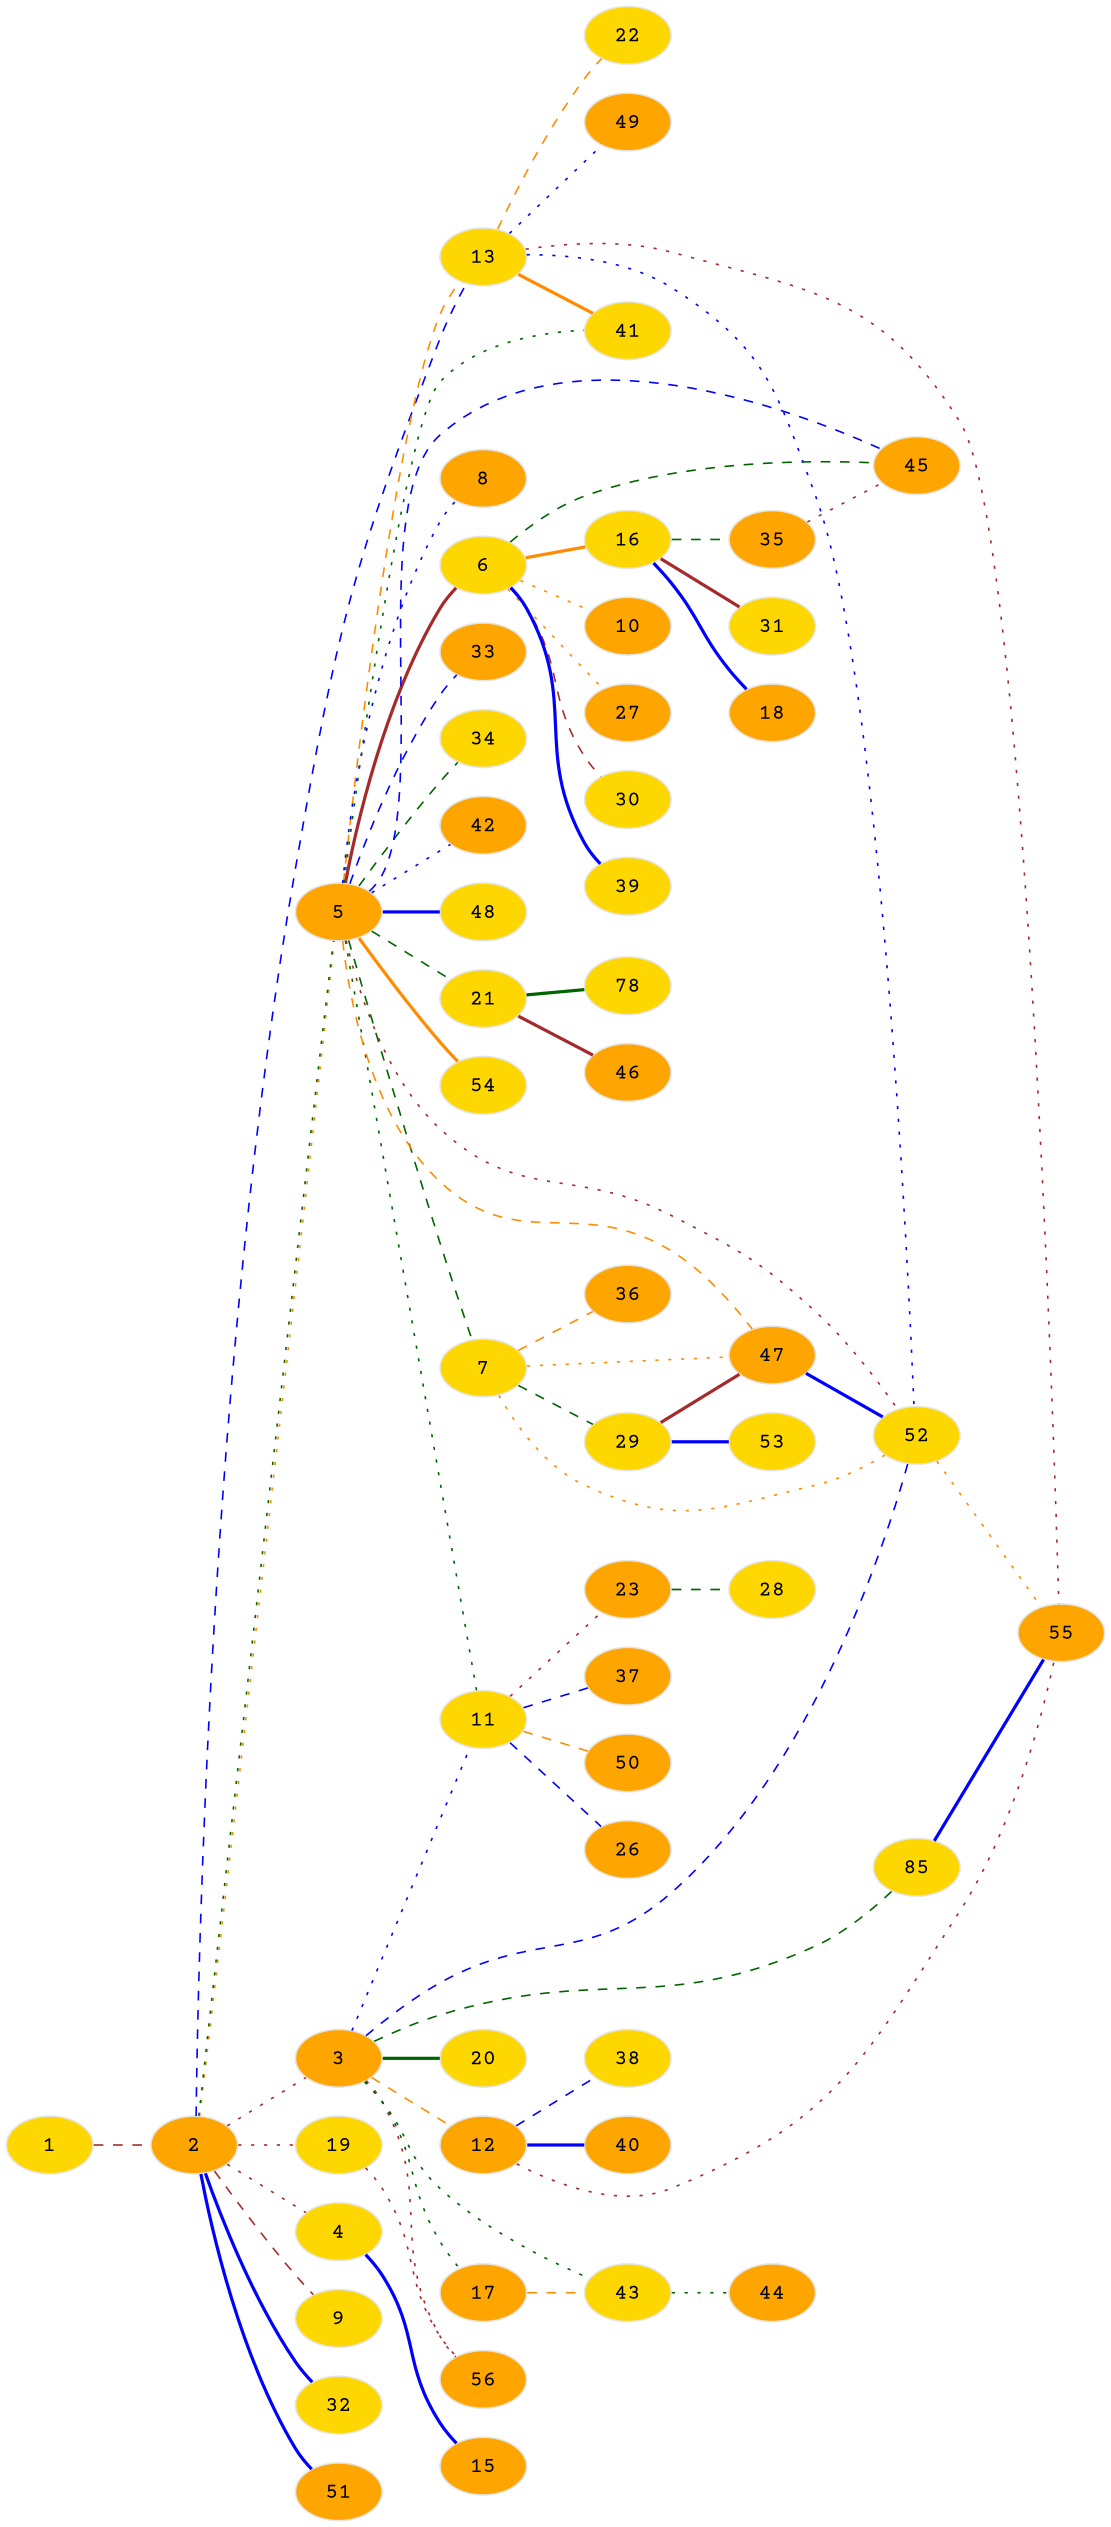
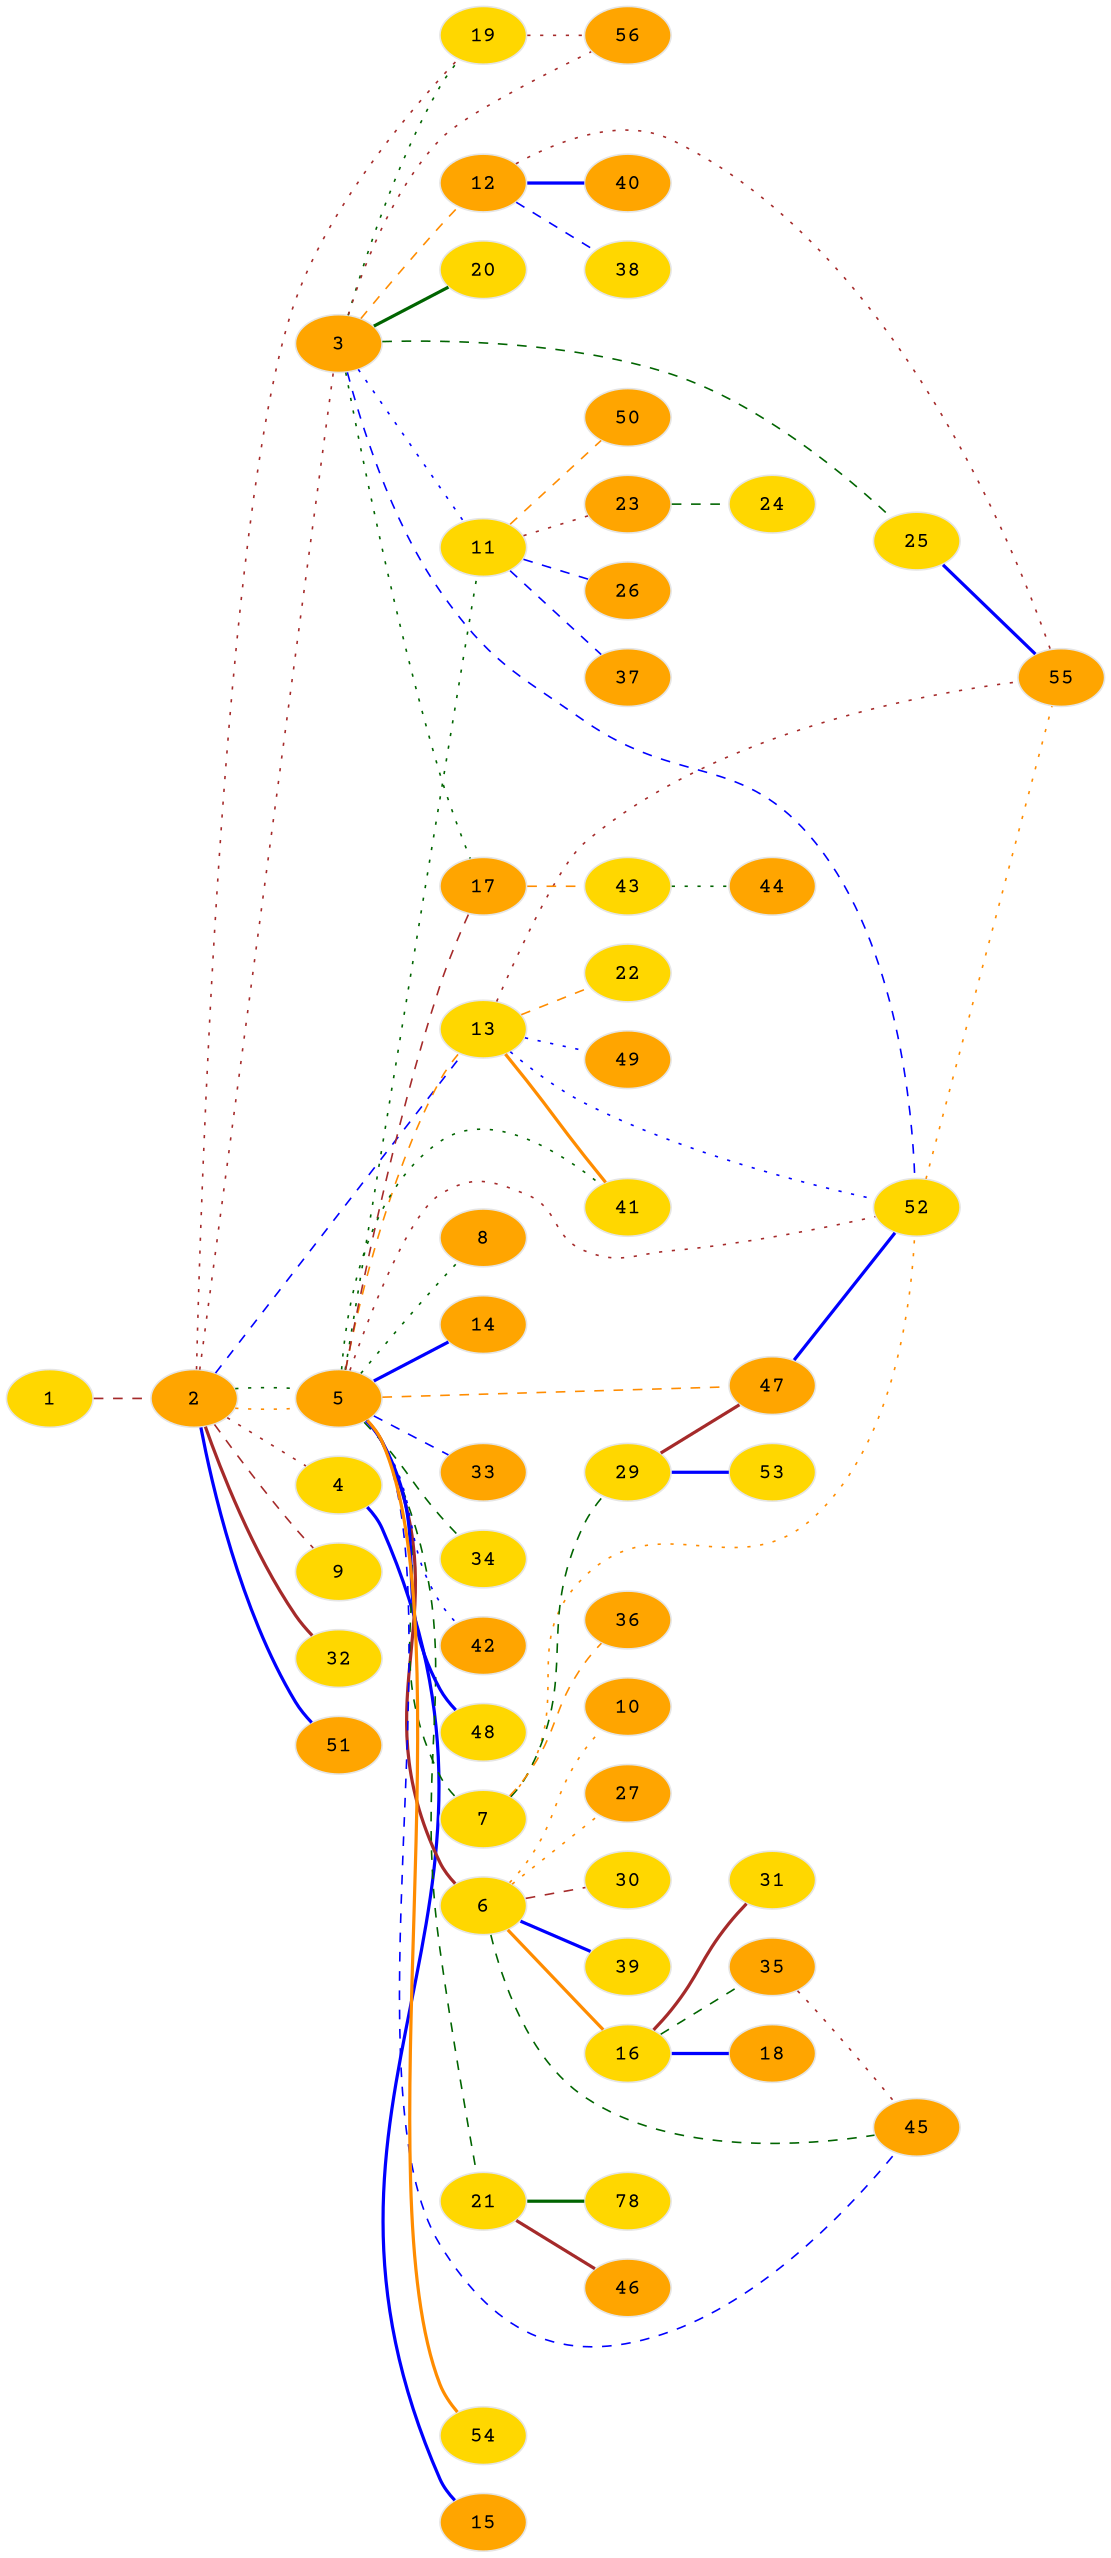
(389, 646) -> (409, 1317)
none -> (402, 1116)
none -> (483, 1325)
(628, 1362) -> none
(772, 1589) -> (772, 504)
(917, 1867) -> (917, 541)
(457, 2203) -> (394, 183)
(250, 2282) -> (250, 1536)
